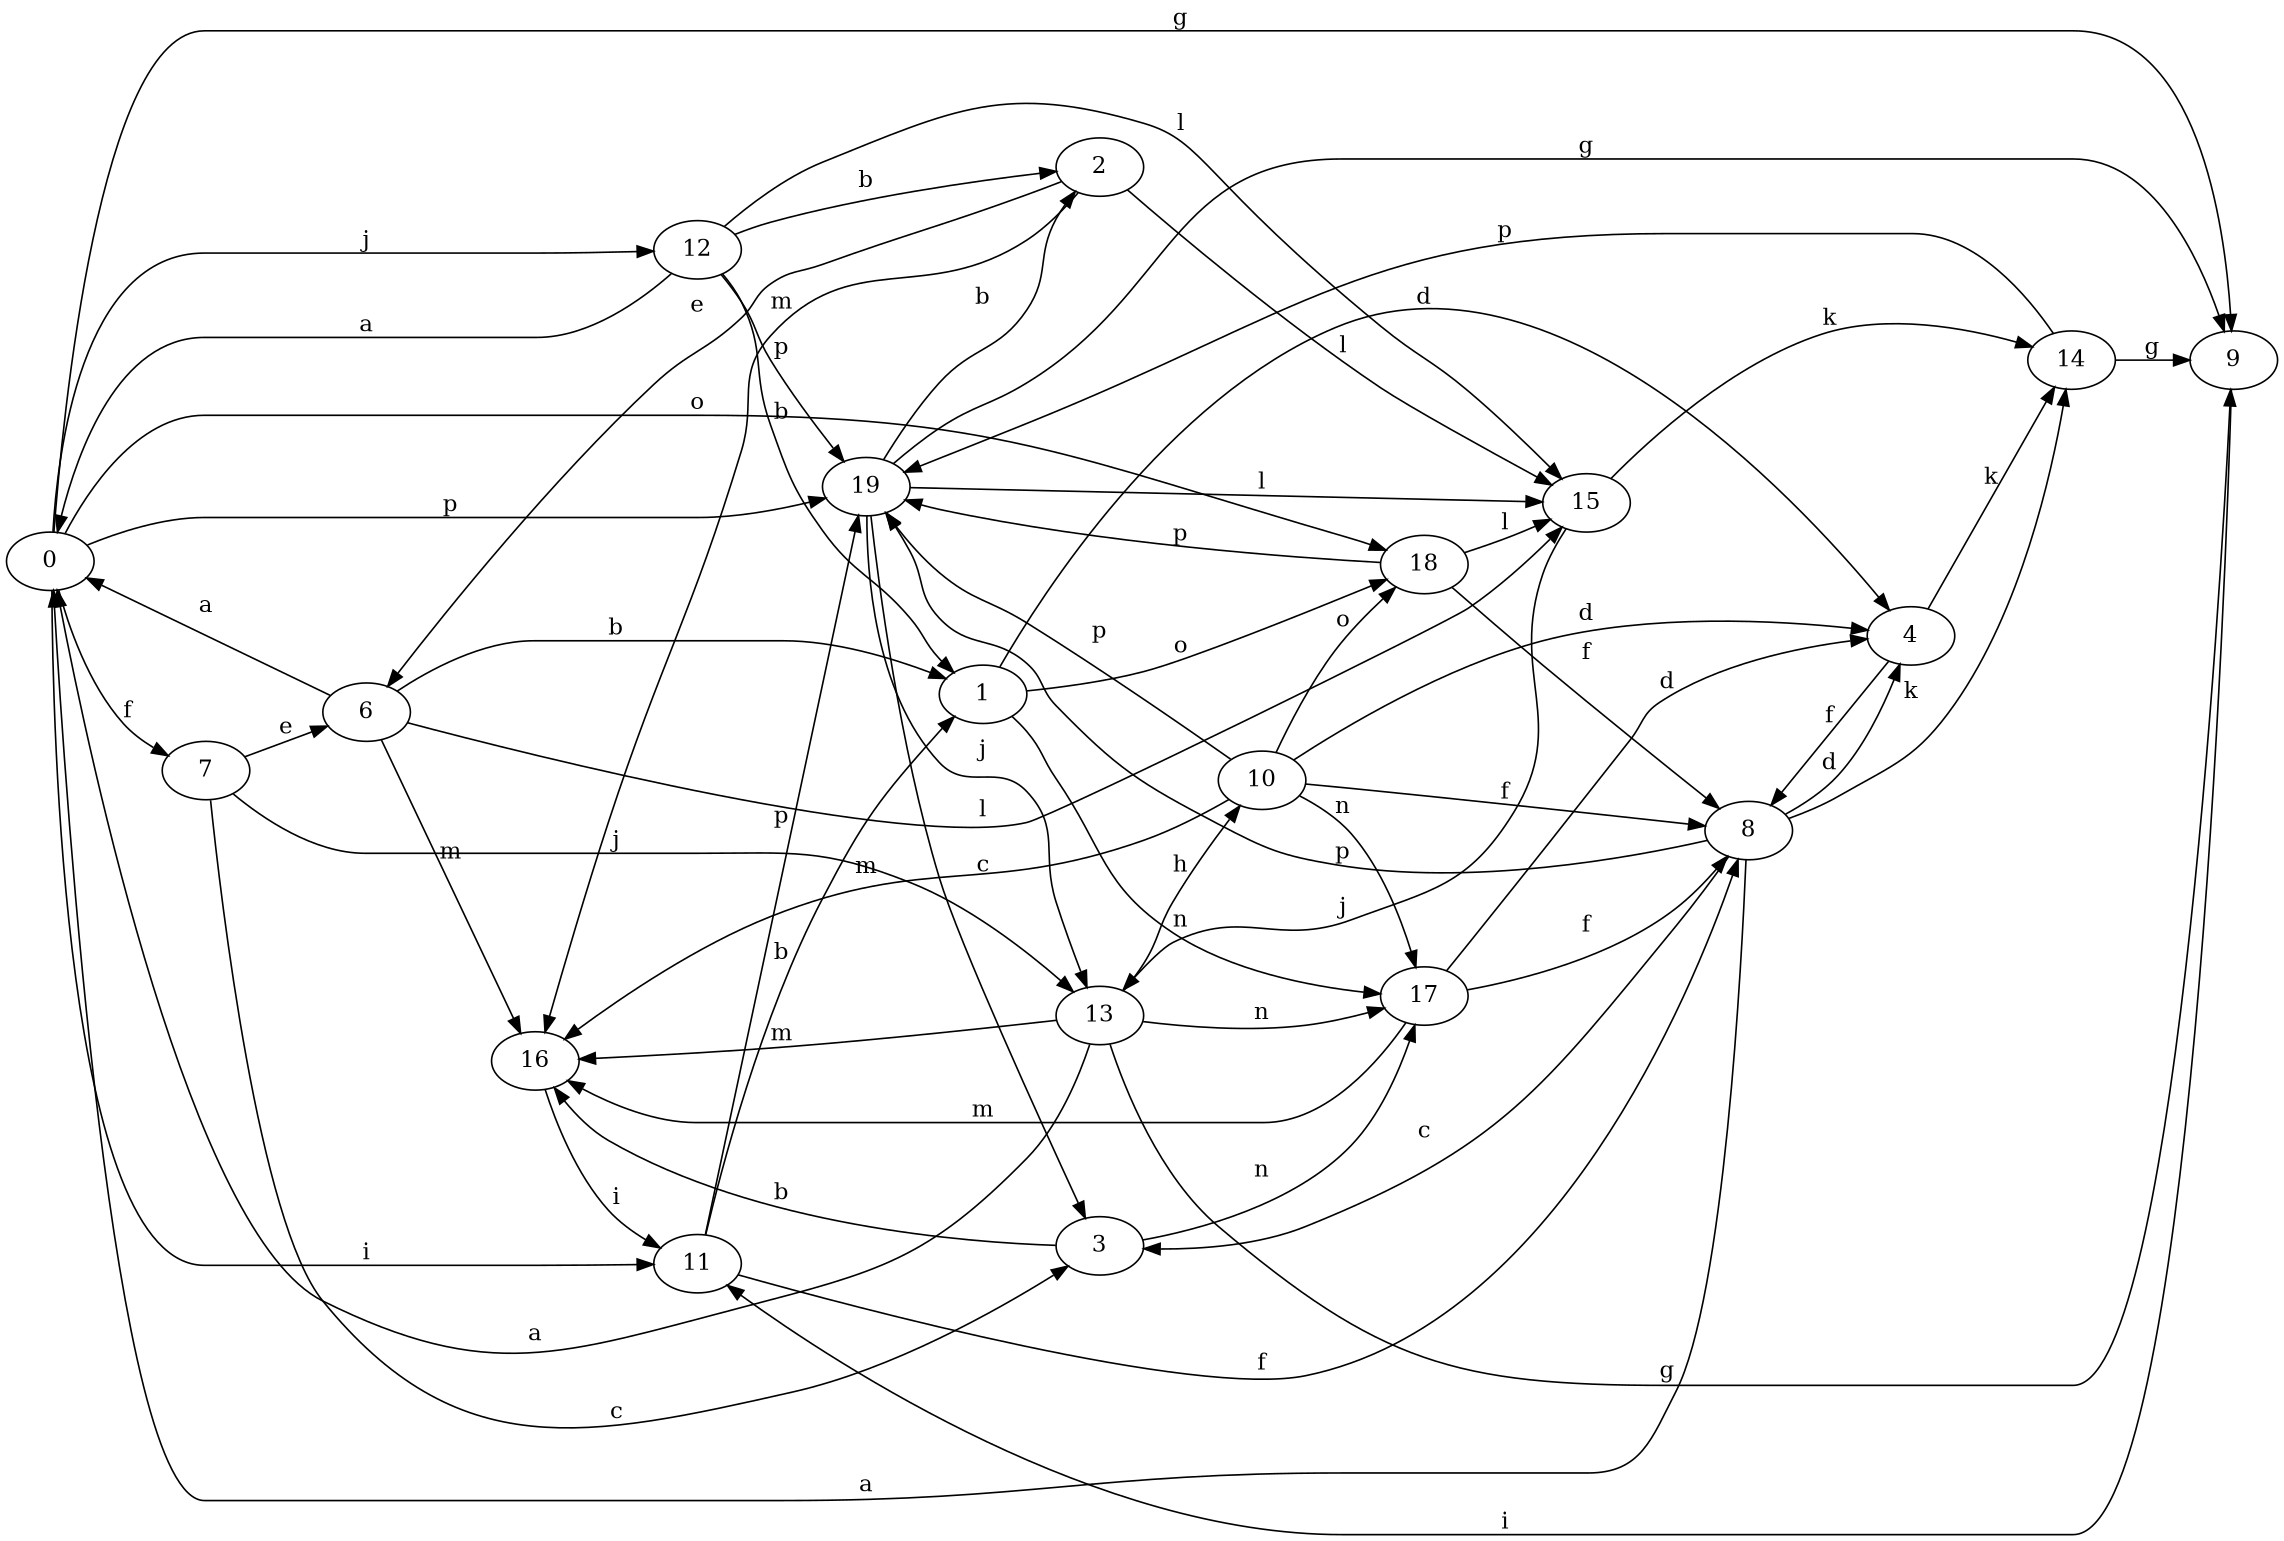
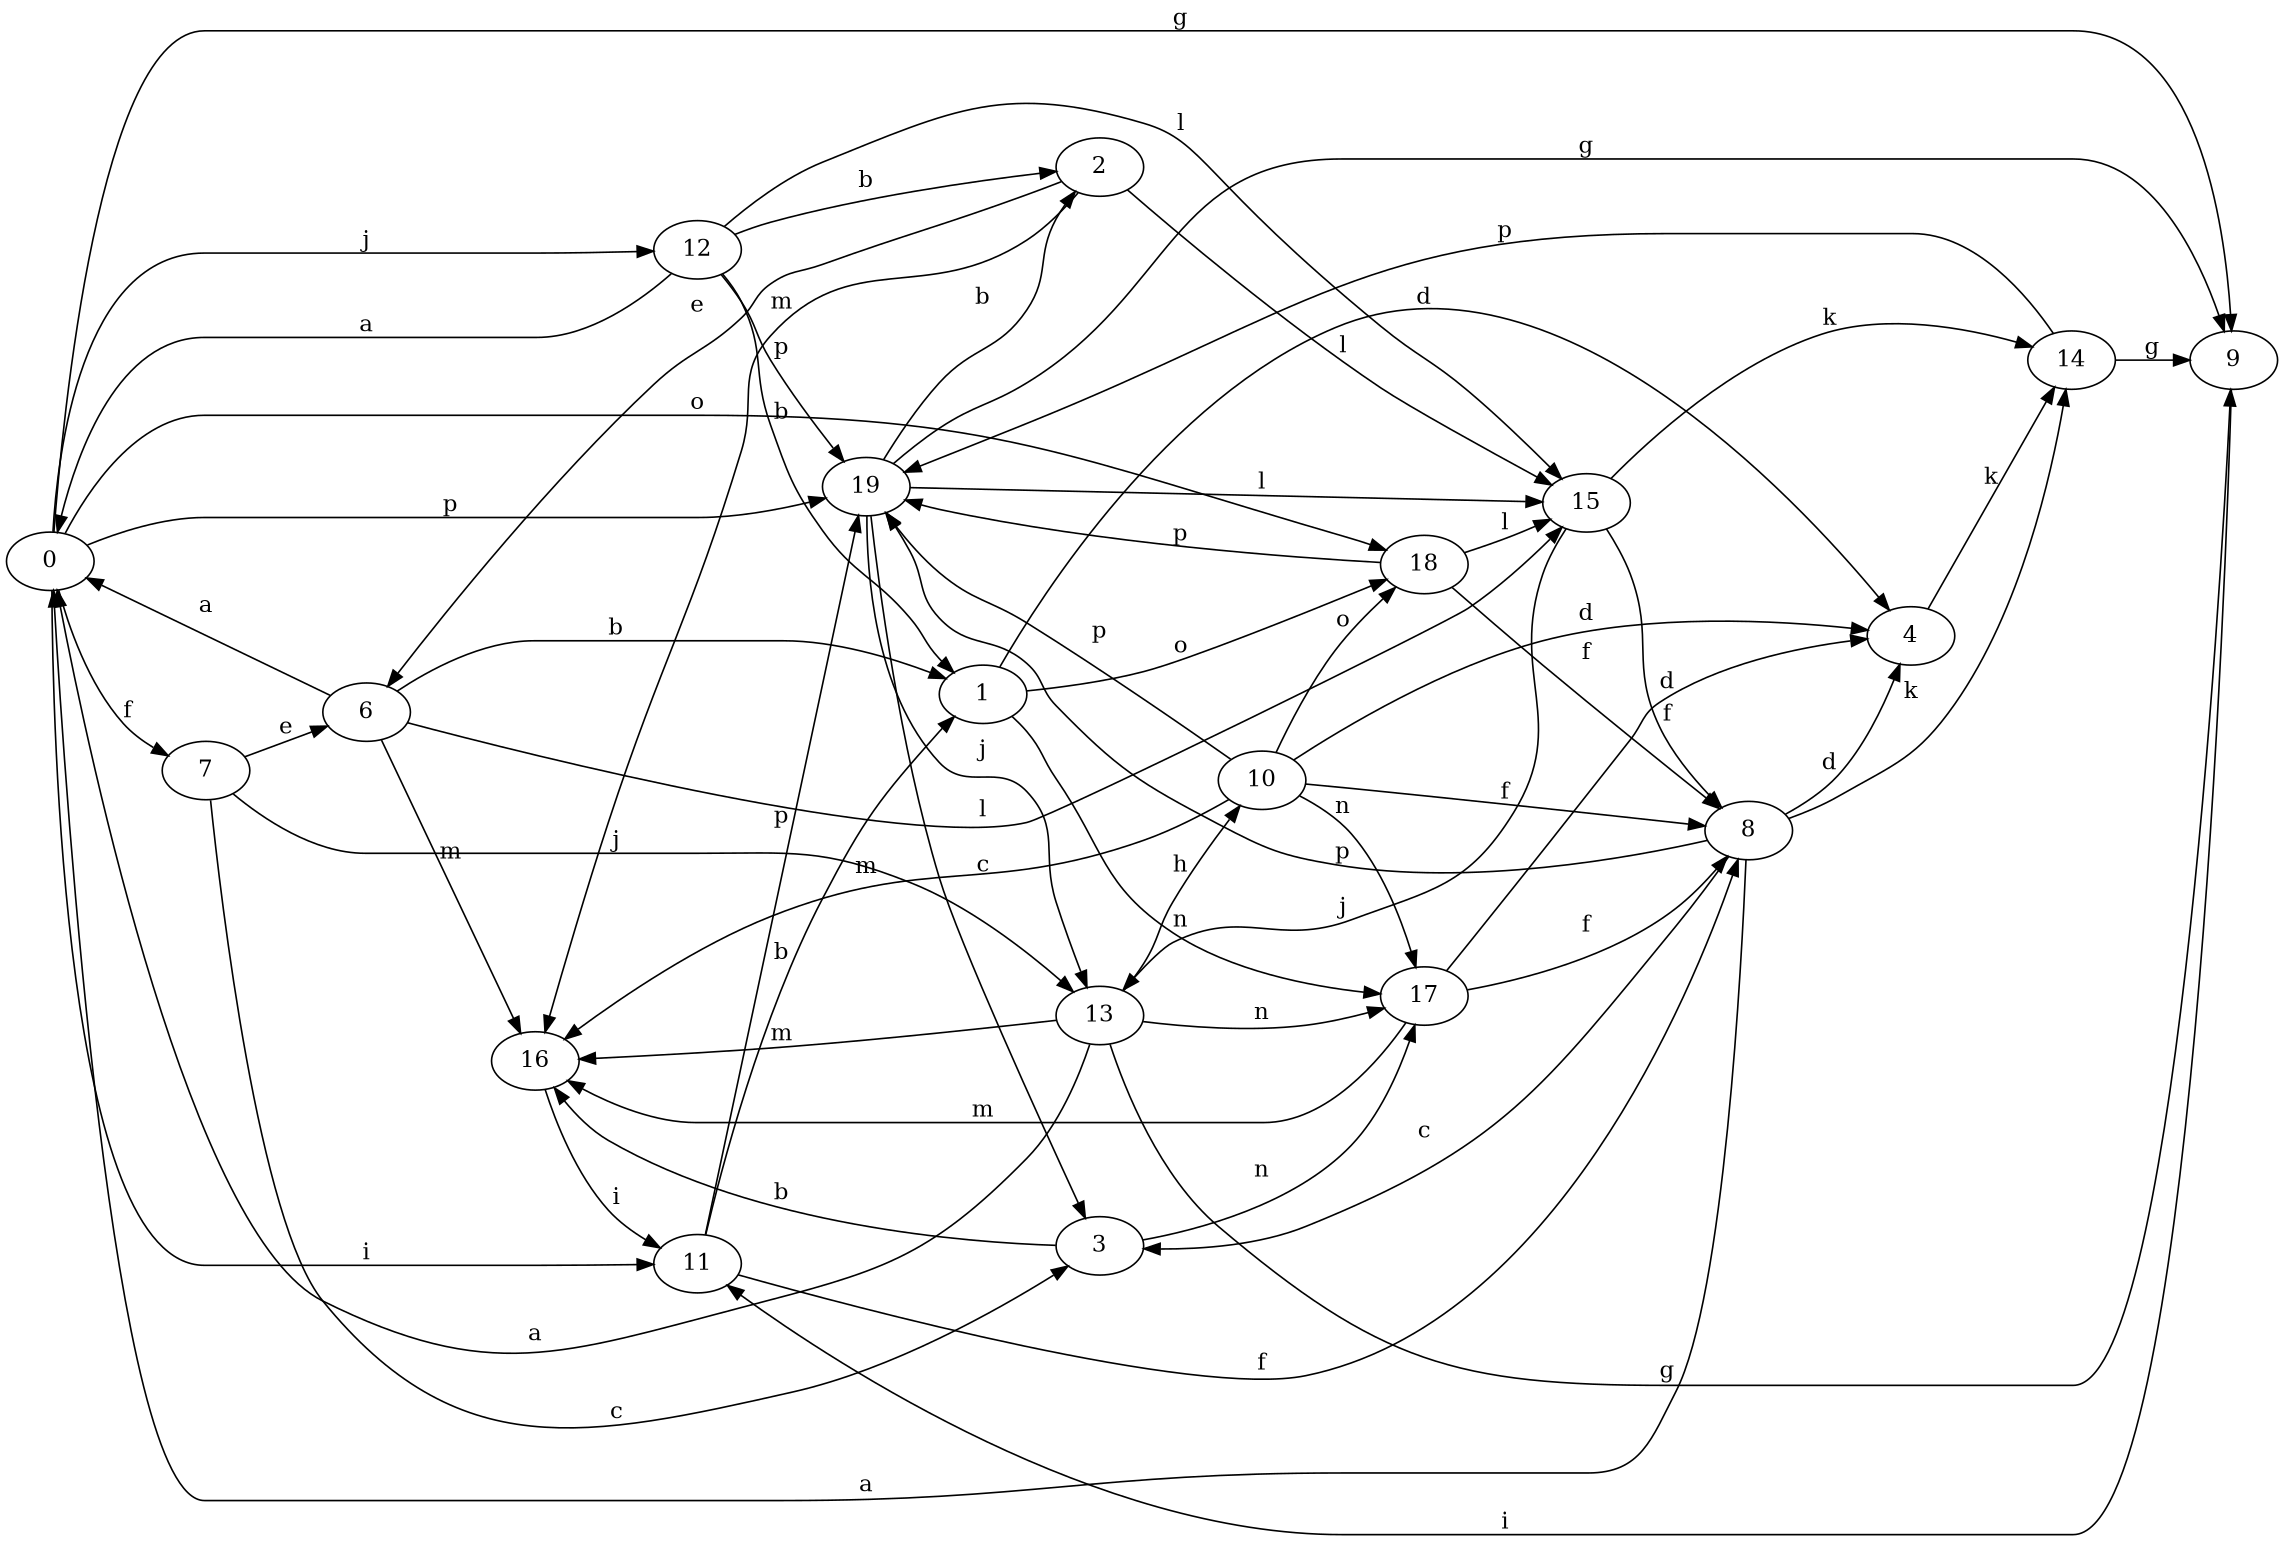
(1835, 727) -> (1644, 668)
